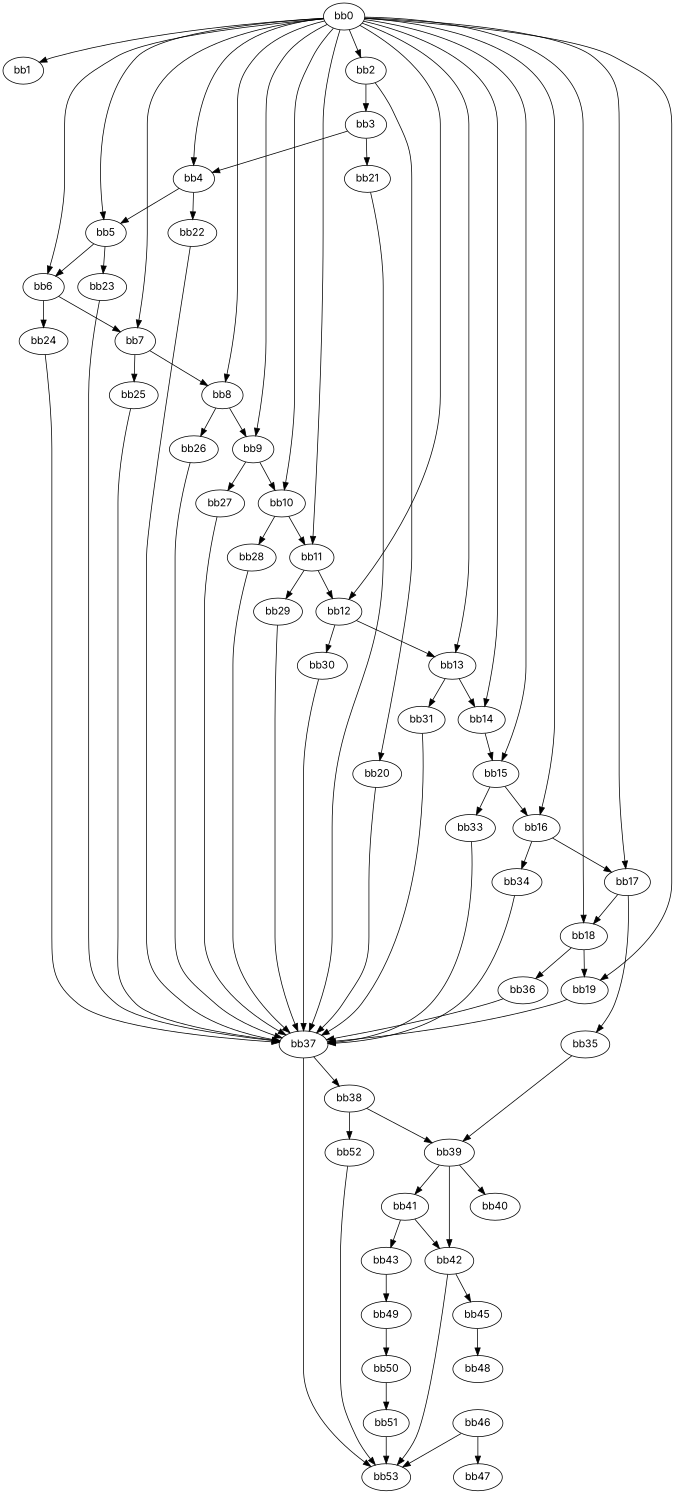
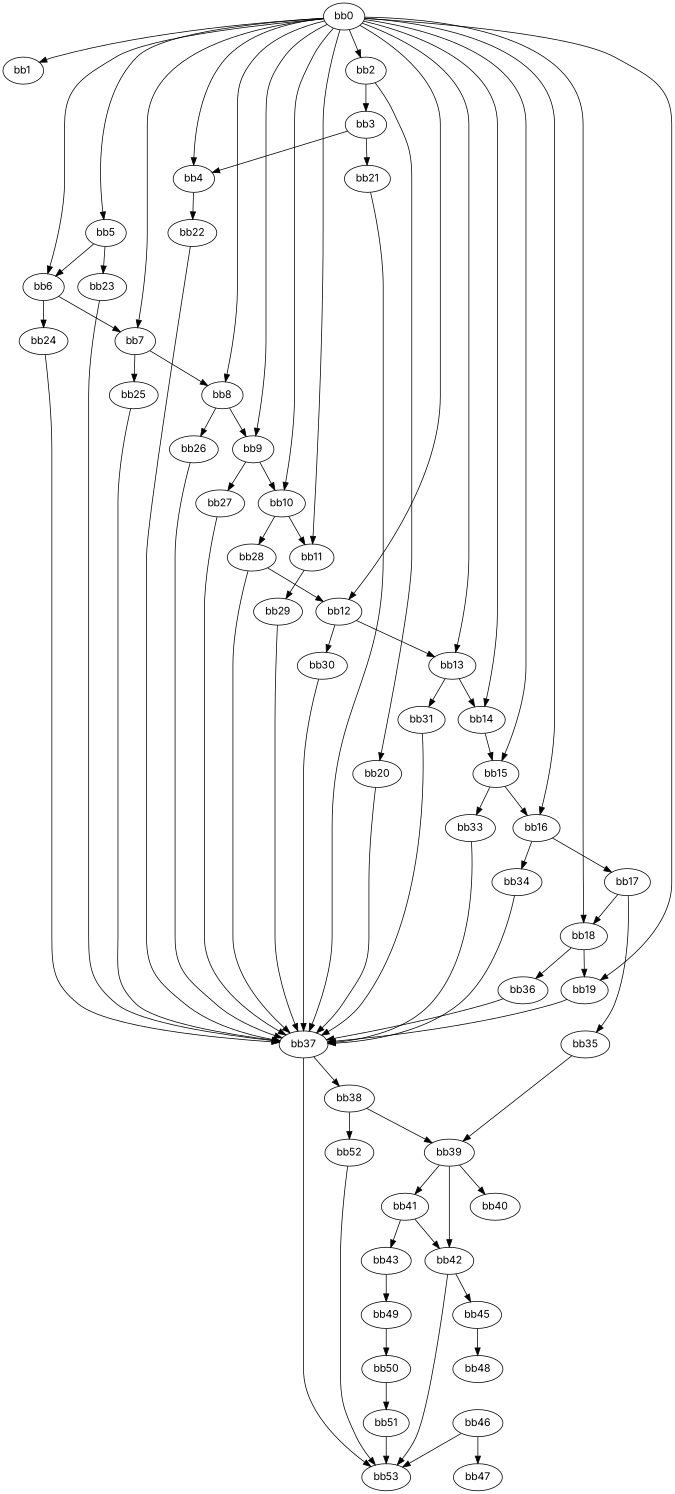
(153, 204) -> none
(619, 338) -> none
(324, 581) -> (291, 582)
